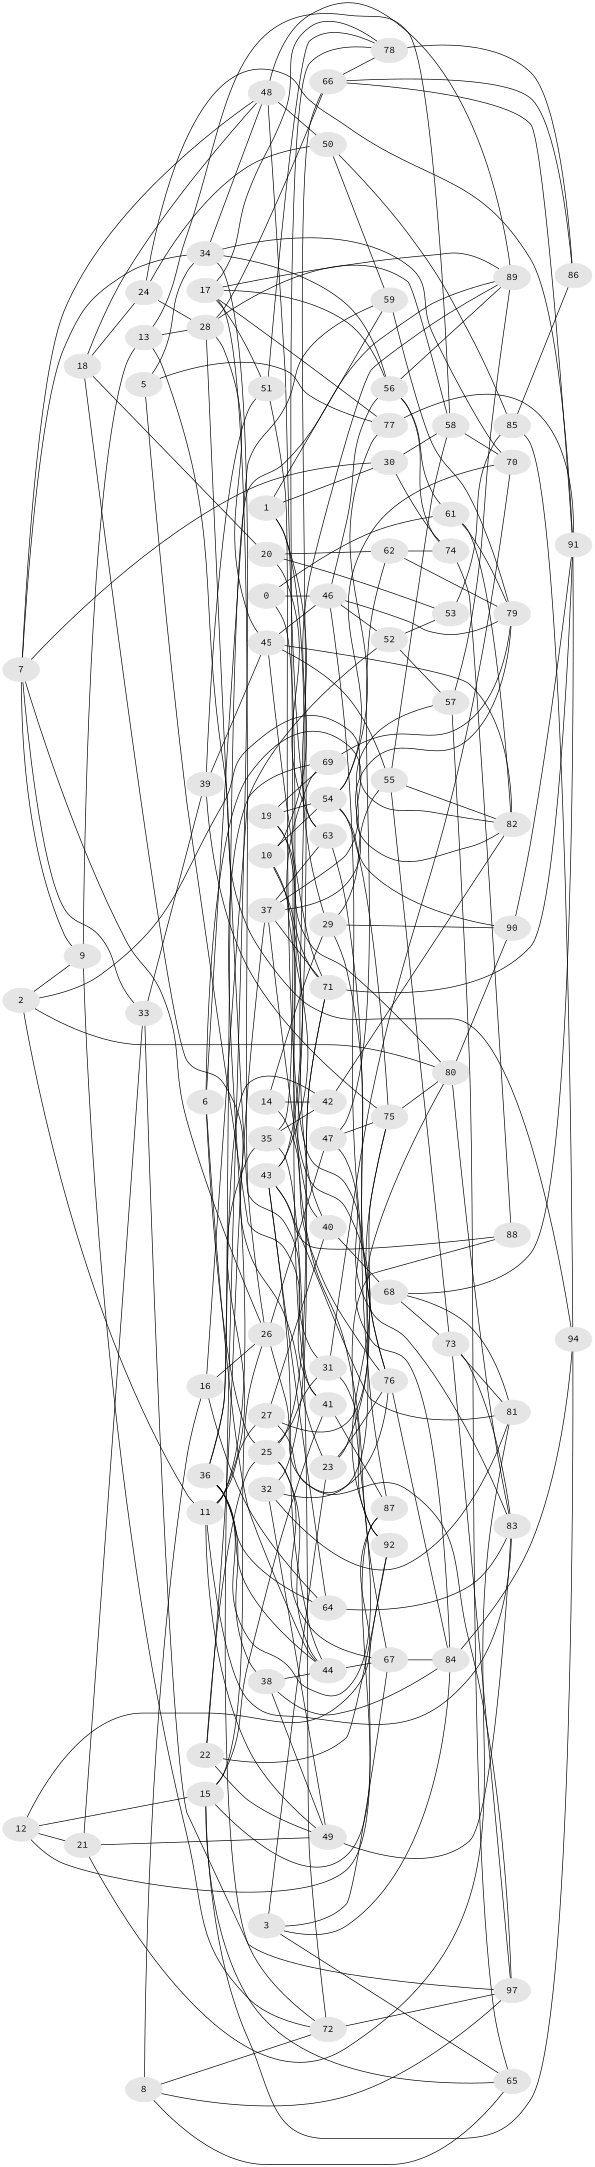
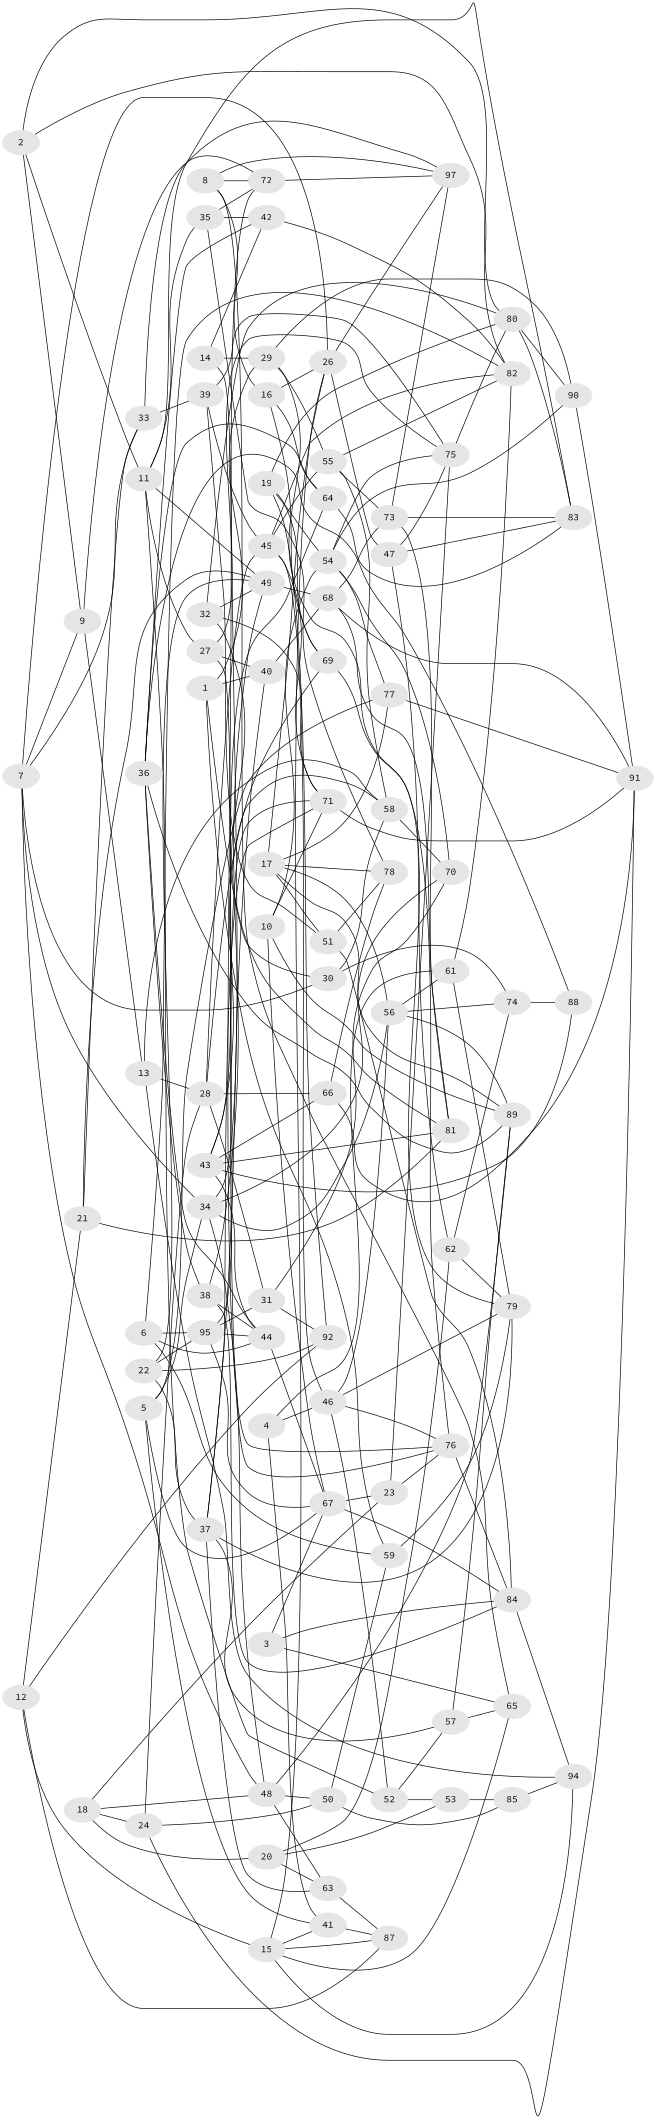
(574, 276) -> none
(267, 596) -> (267, 1426)
(267, 1453) -> (205, 1333)
none -> (197, 1553)
(296, 1697) -> (359, 1498)
(494, 1735) -> (297, 591)
